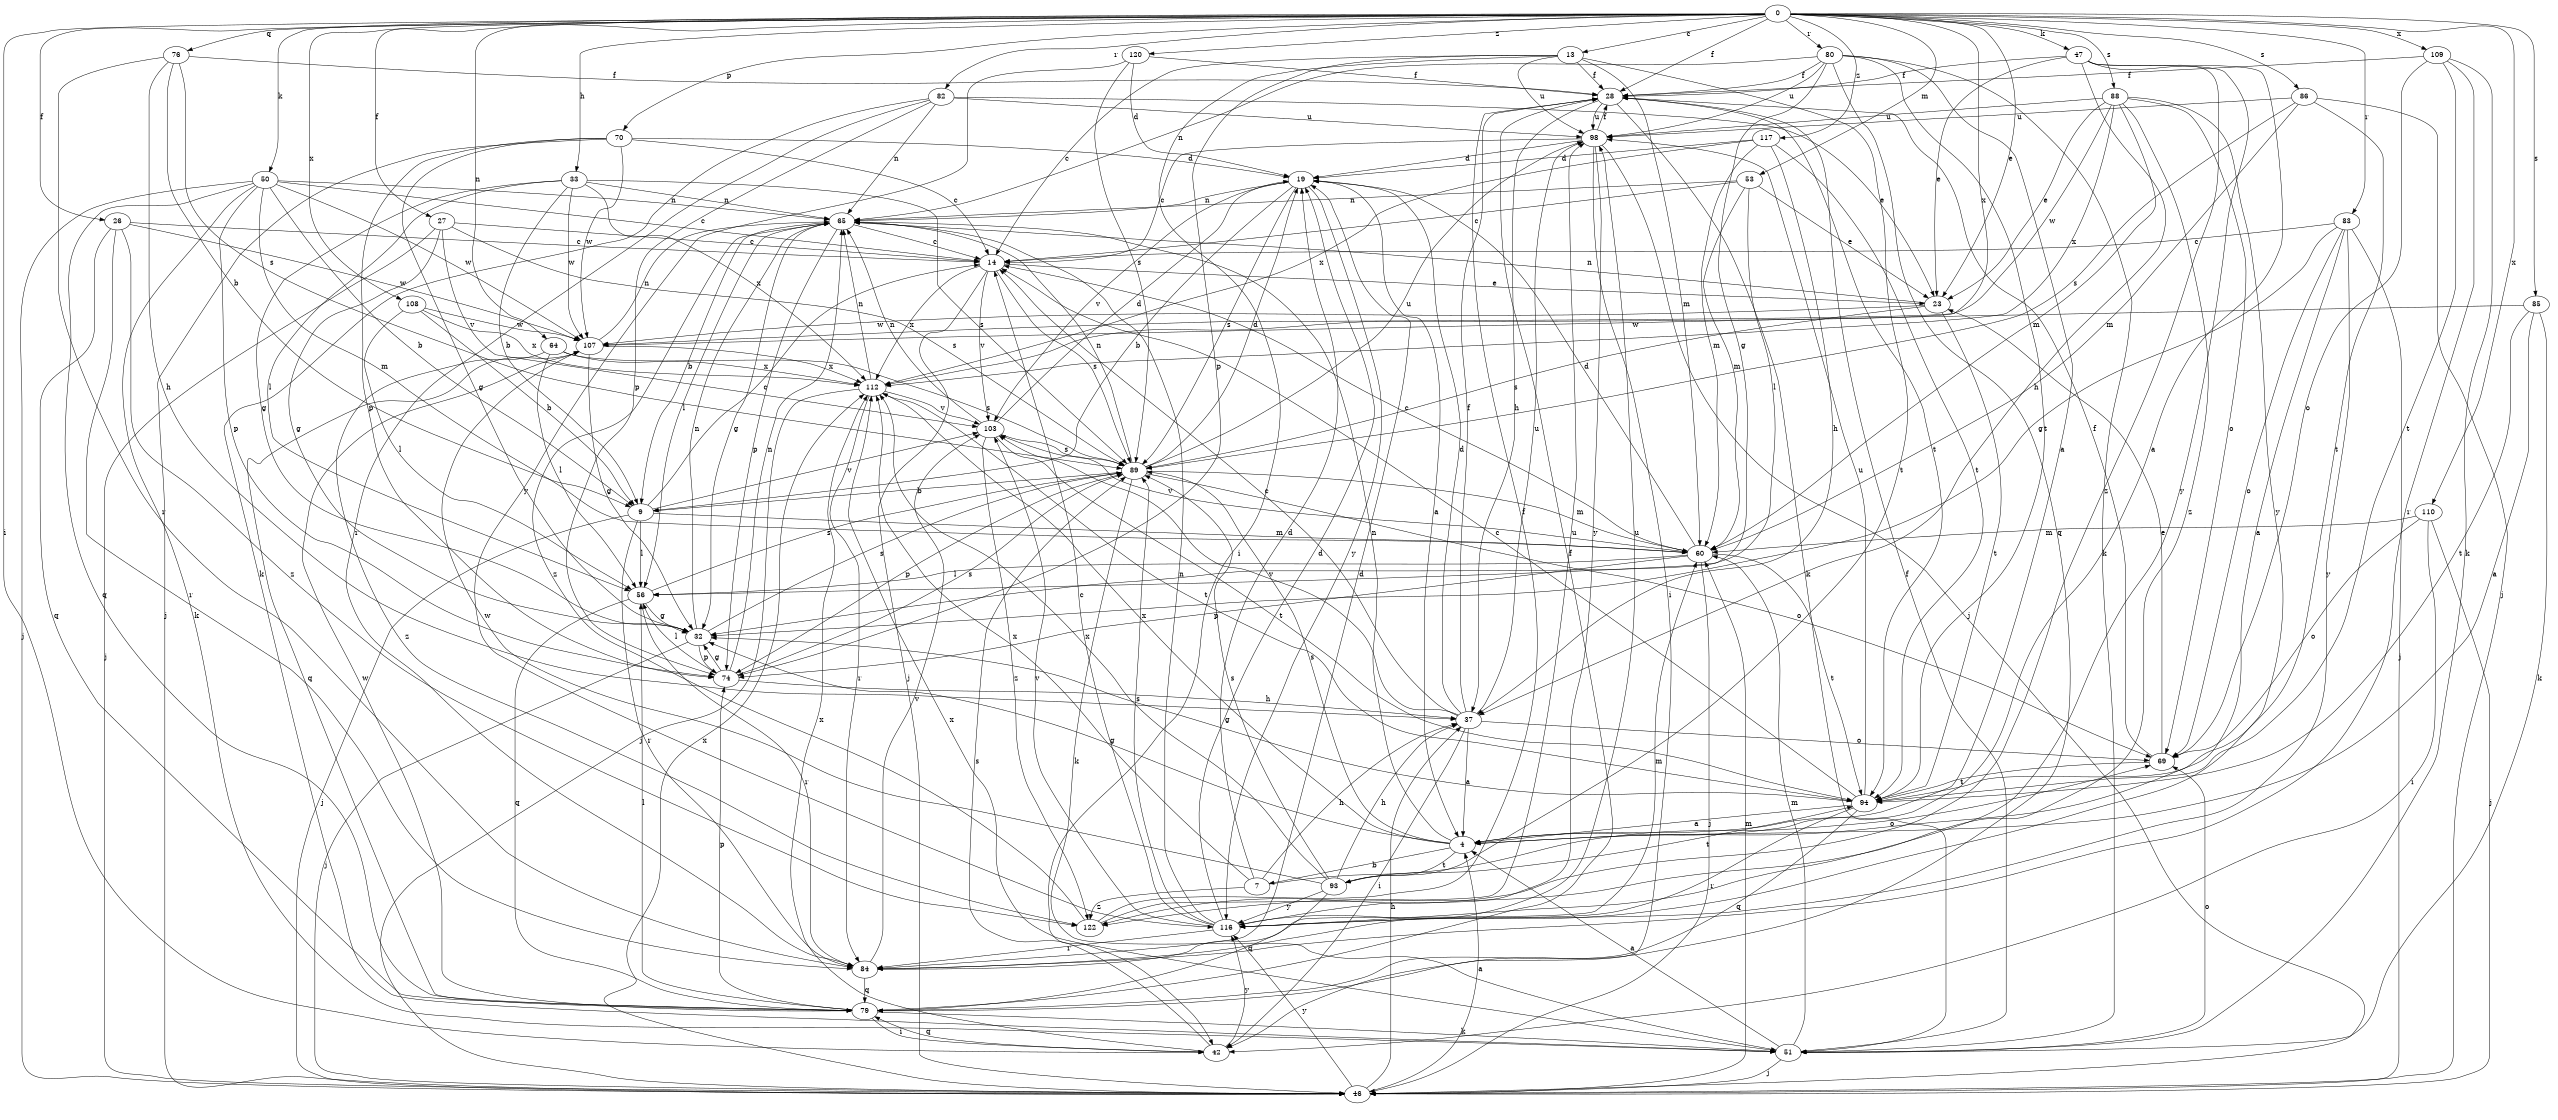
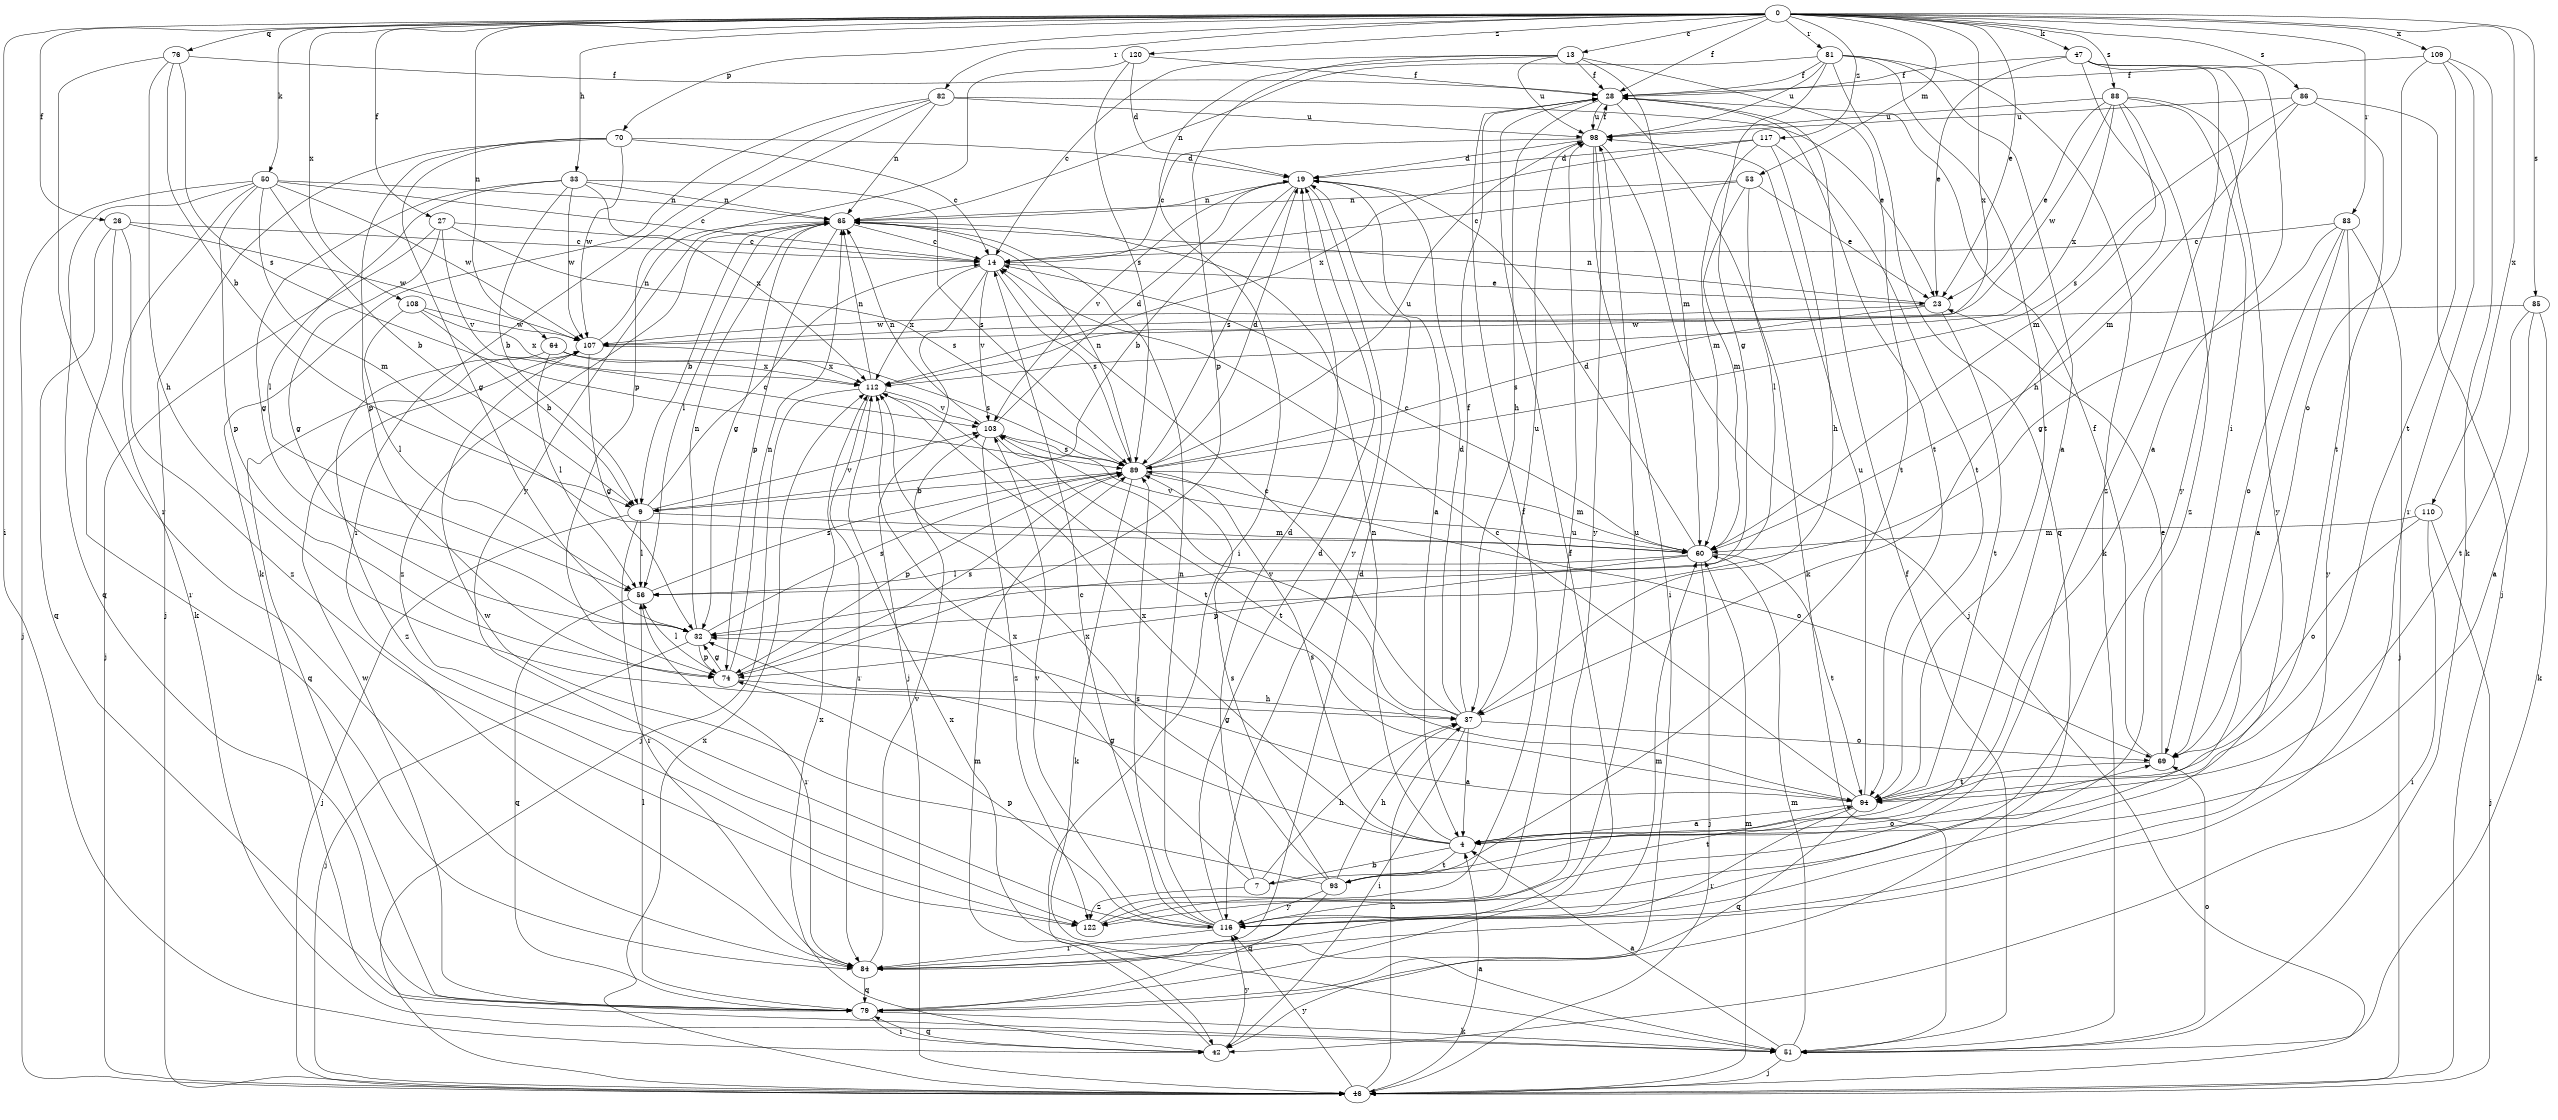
(1830, 55) -> (1830, 55)
(2231, 429) -> (2231, 429)
(661, 620) -> none
(592, 629) -> (434, 664)
(978, 762) -> (978, 762)
(720, 903) -> (987, 797)
